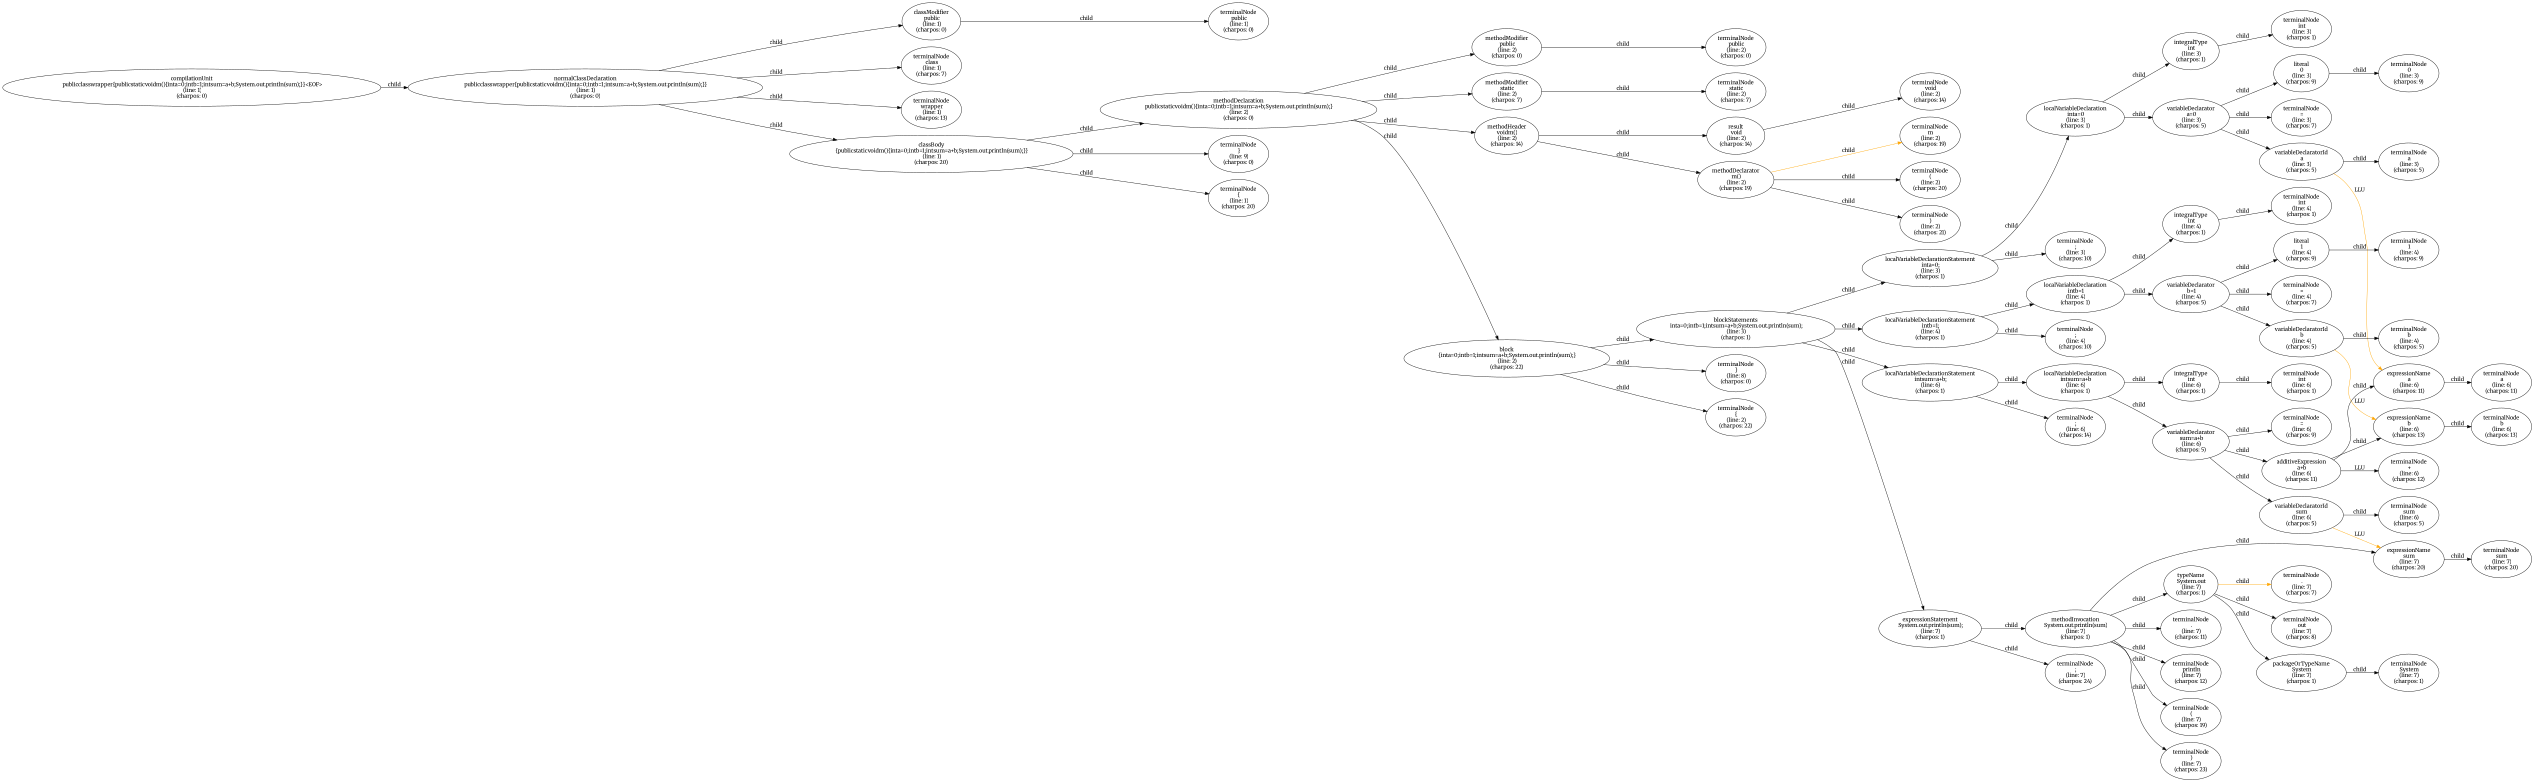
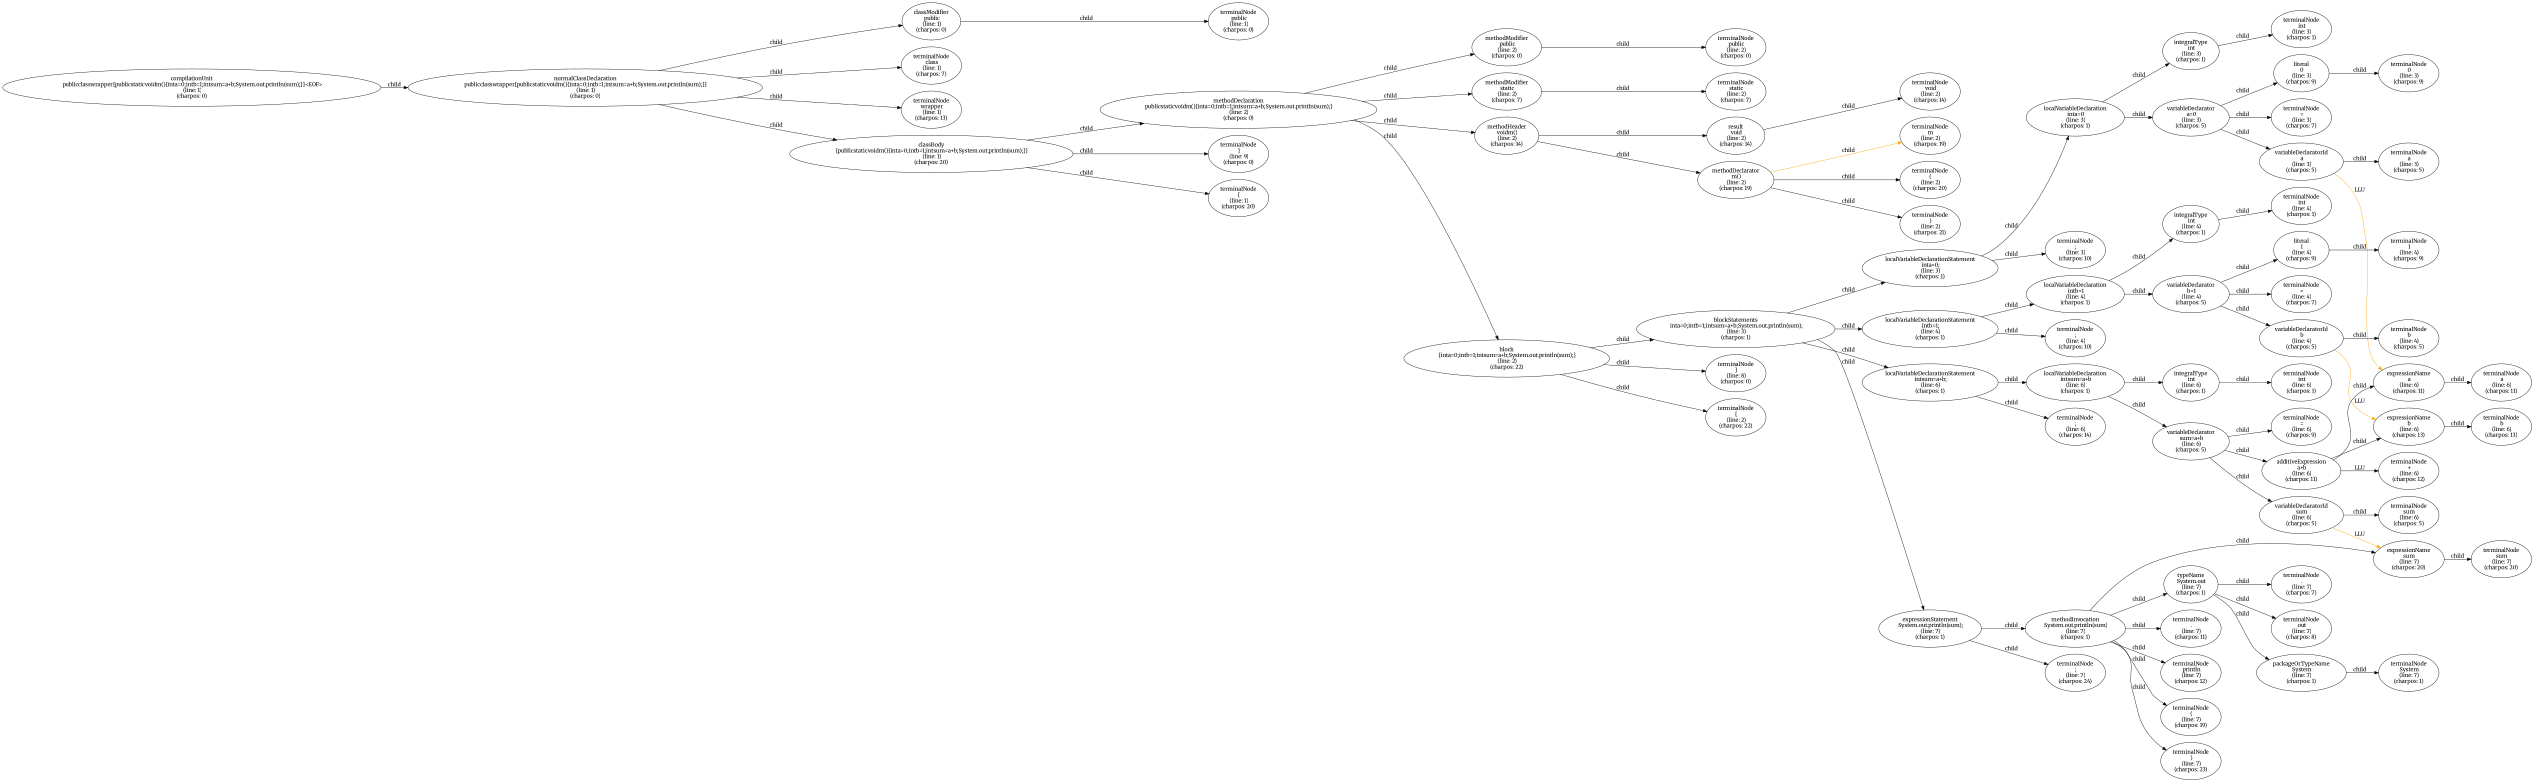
(2243, 584) -> (2243, 584)
